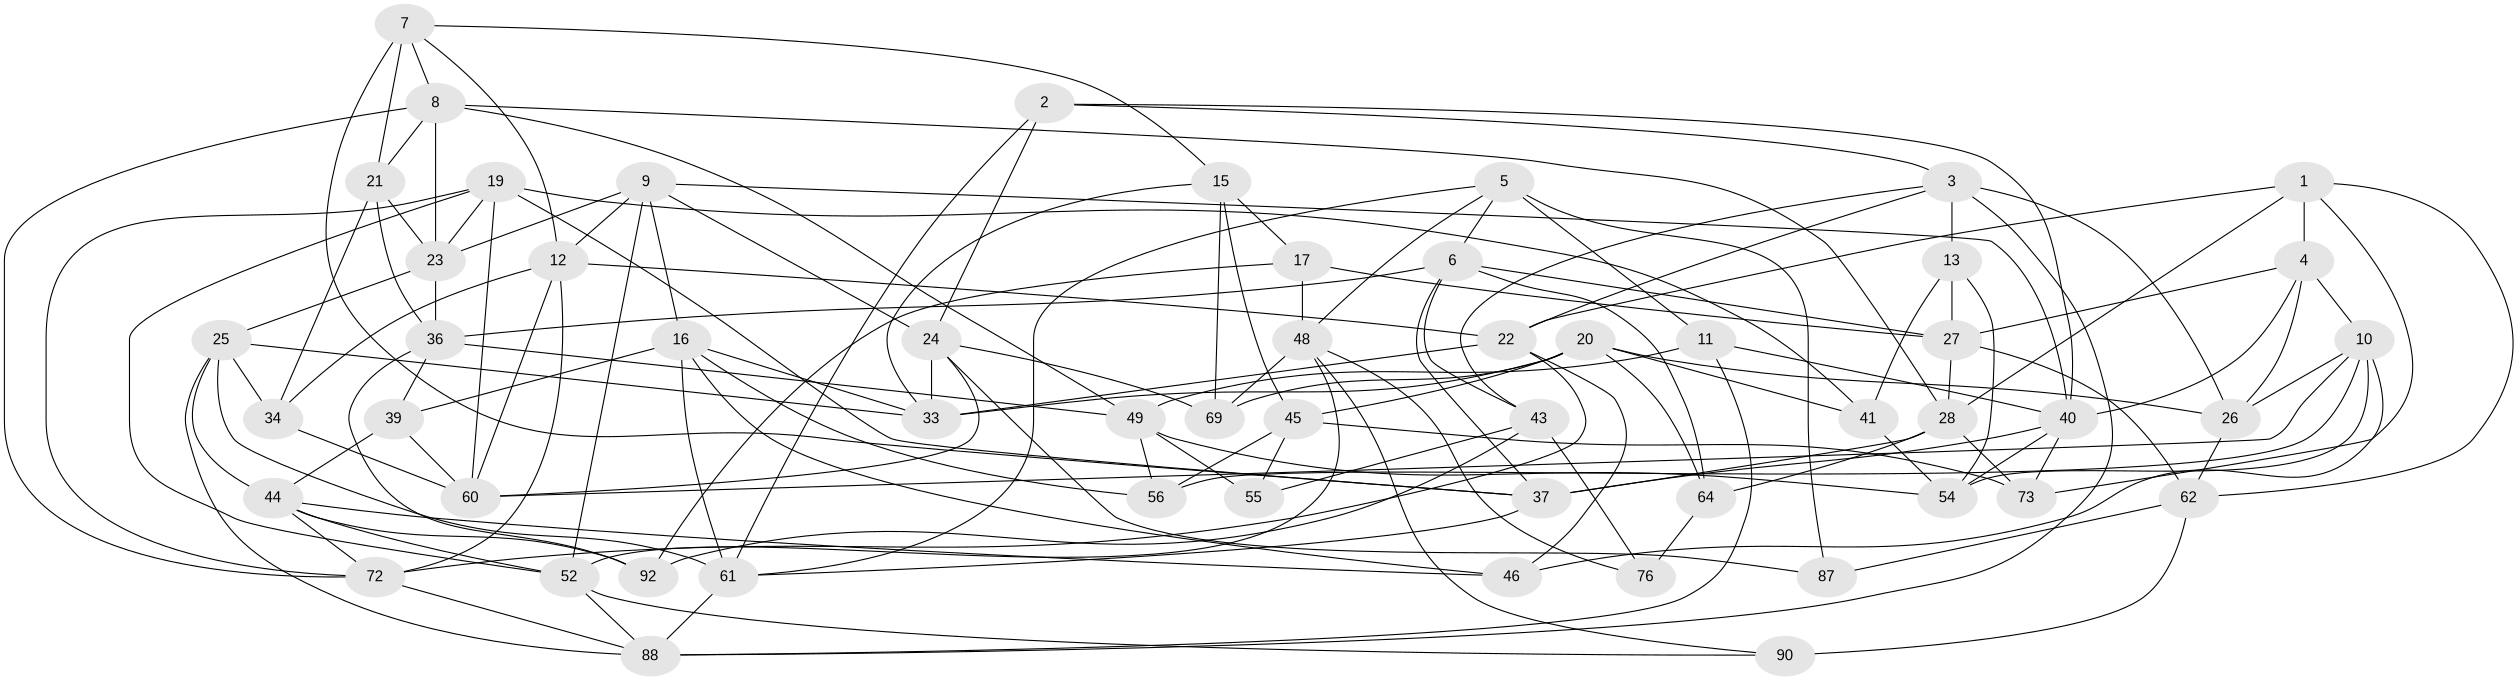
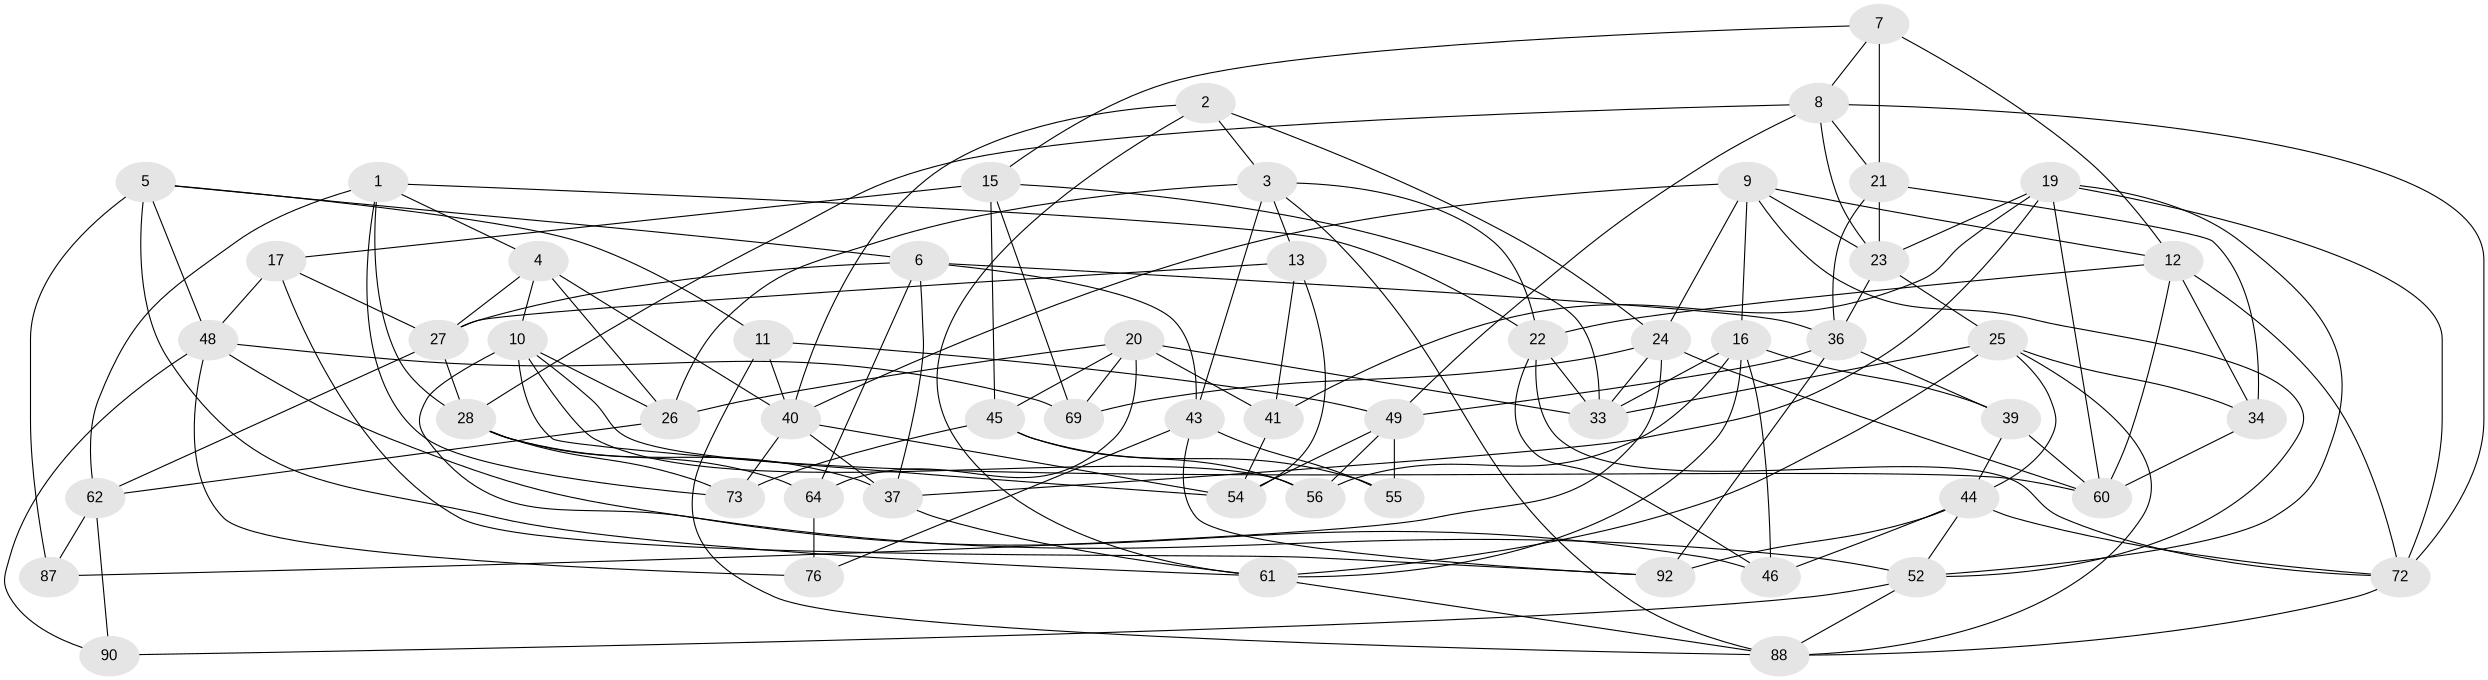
(731, 433) -> none
